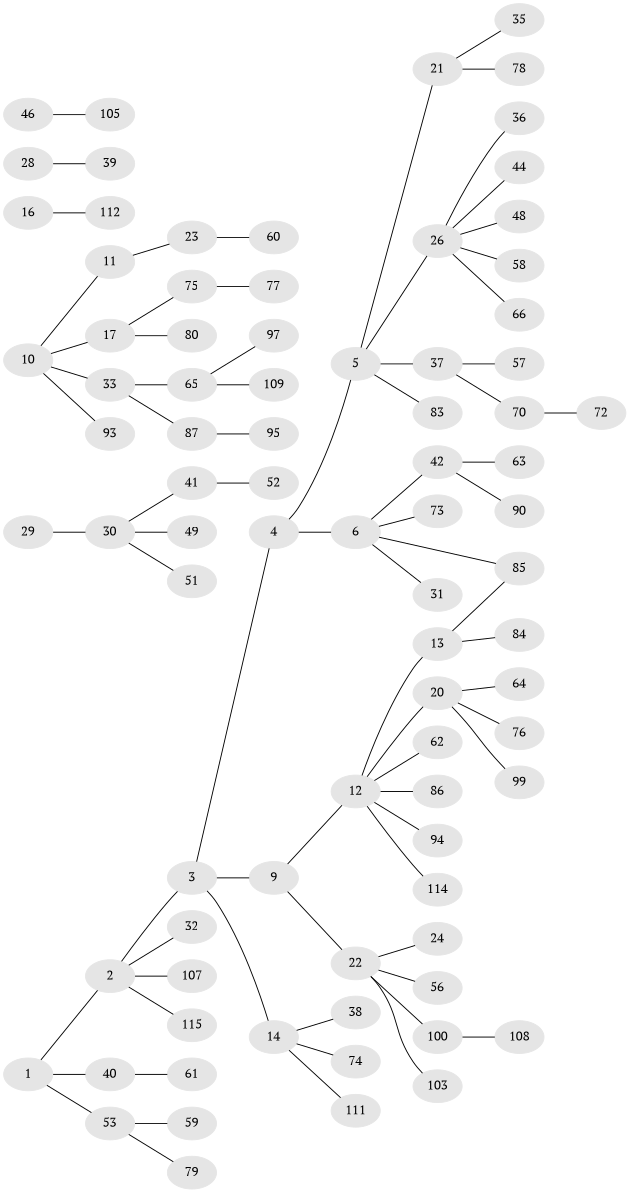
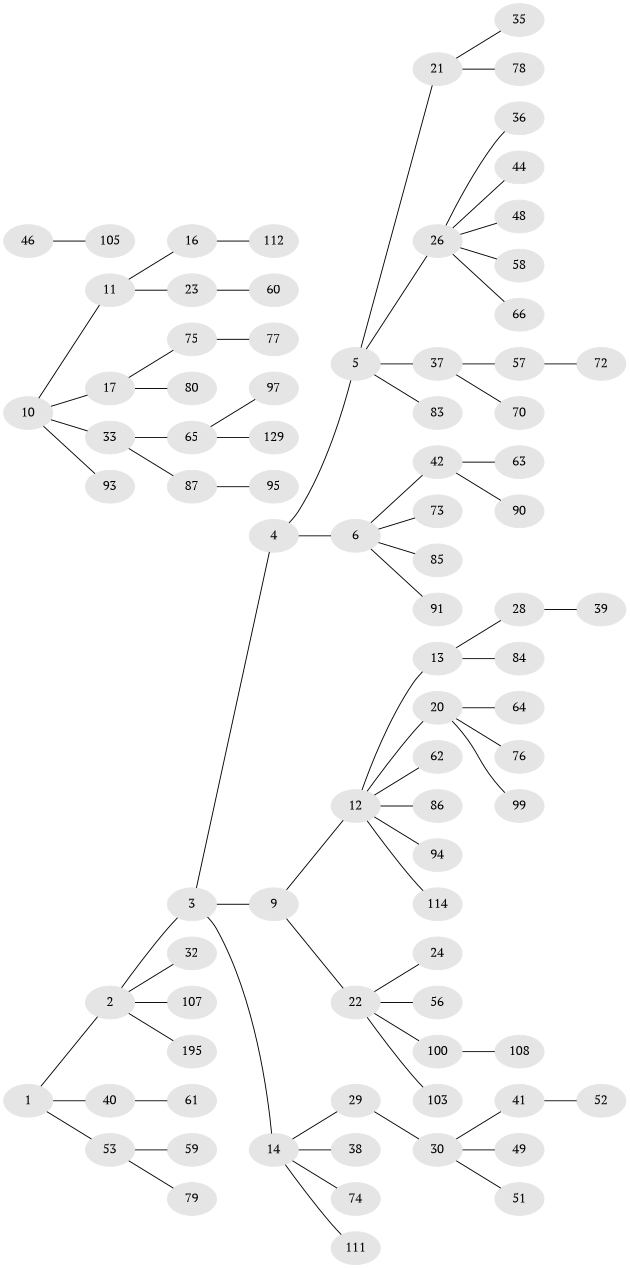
none -> (151, 266)
(274, 385) -> (274, 438)
(561, 413) -> (561, 364)
(438, 595) -> (438, 610)
(478, 606) -> (479, 634)
(192, 1025) -> (192, 1052)
none -> (315, 1125)
